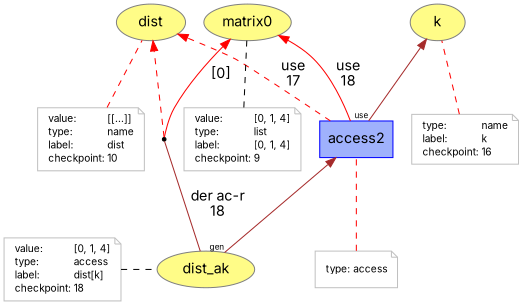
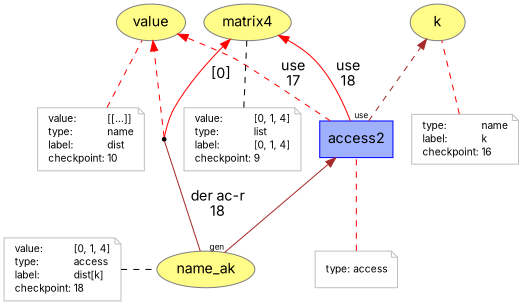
(151, 22) -> (151, 22)
(248, 22) -> (248, 22)
(395, 84) -> (395, 84)
(206, 269) -> (206, 269)
